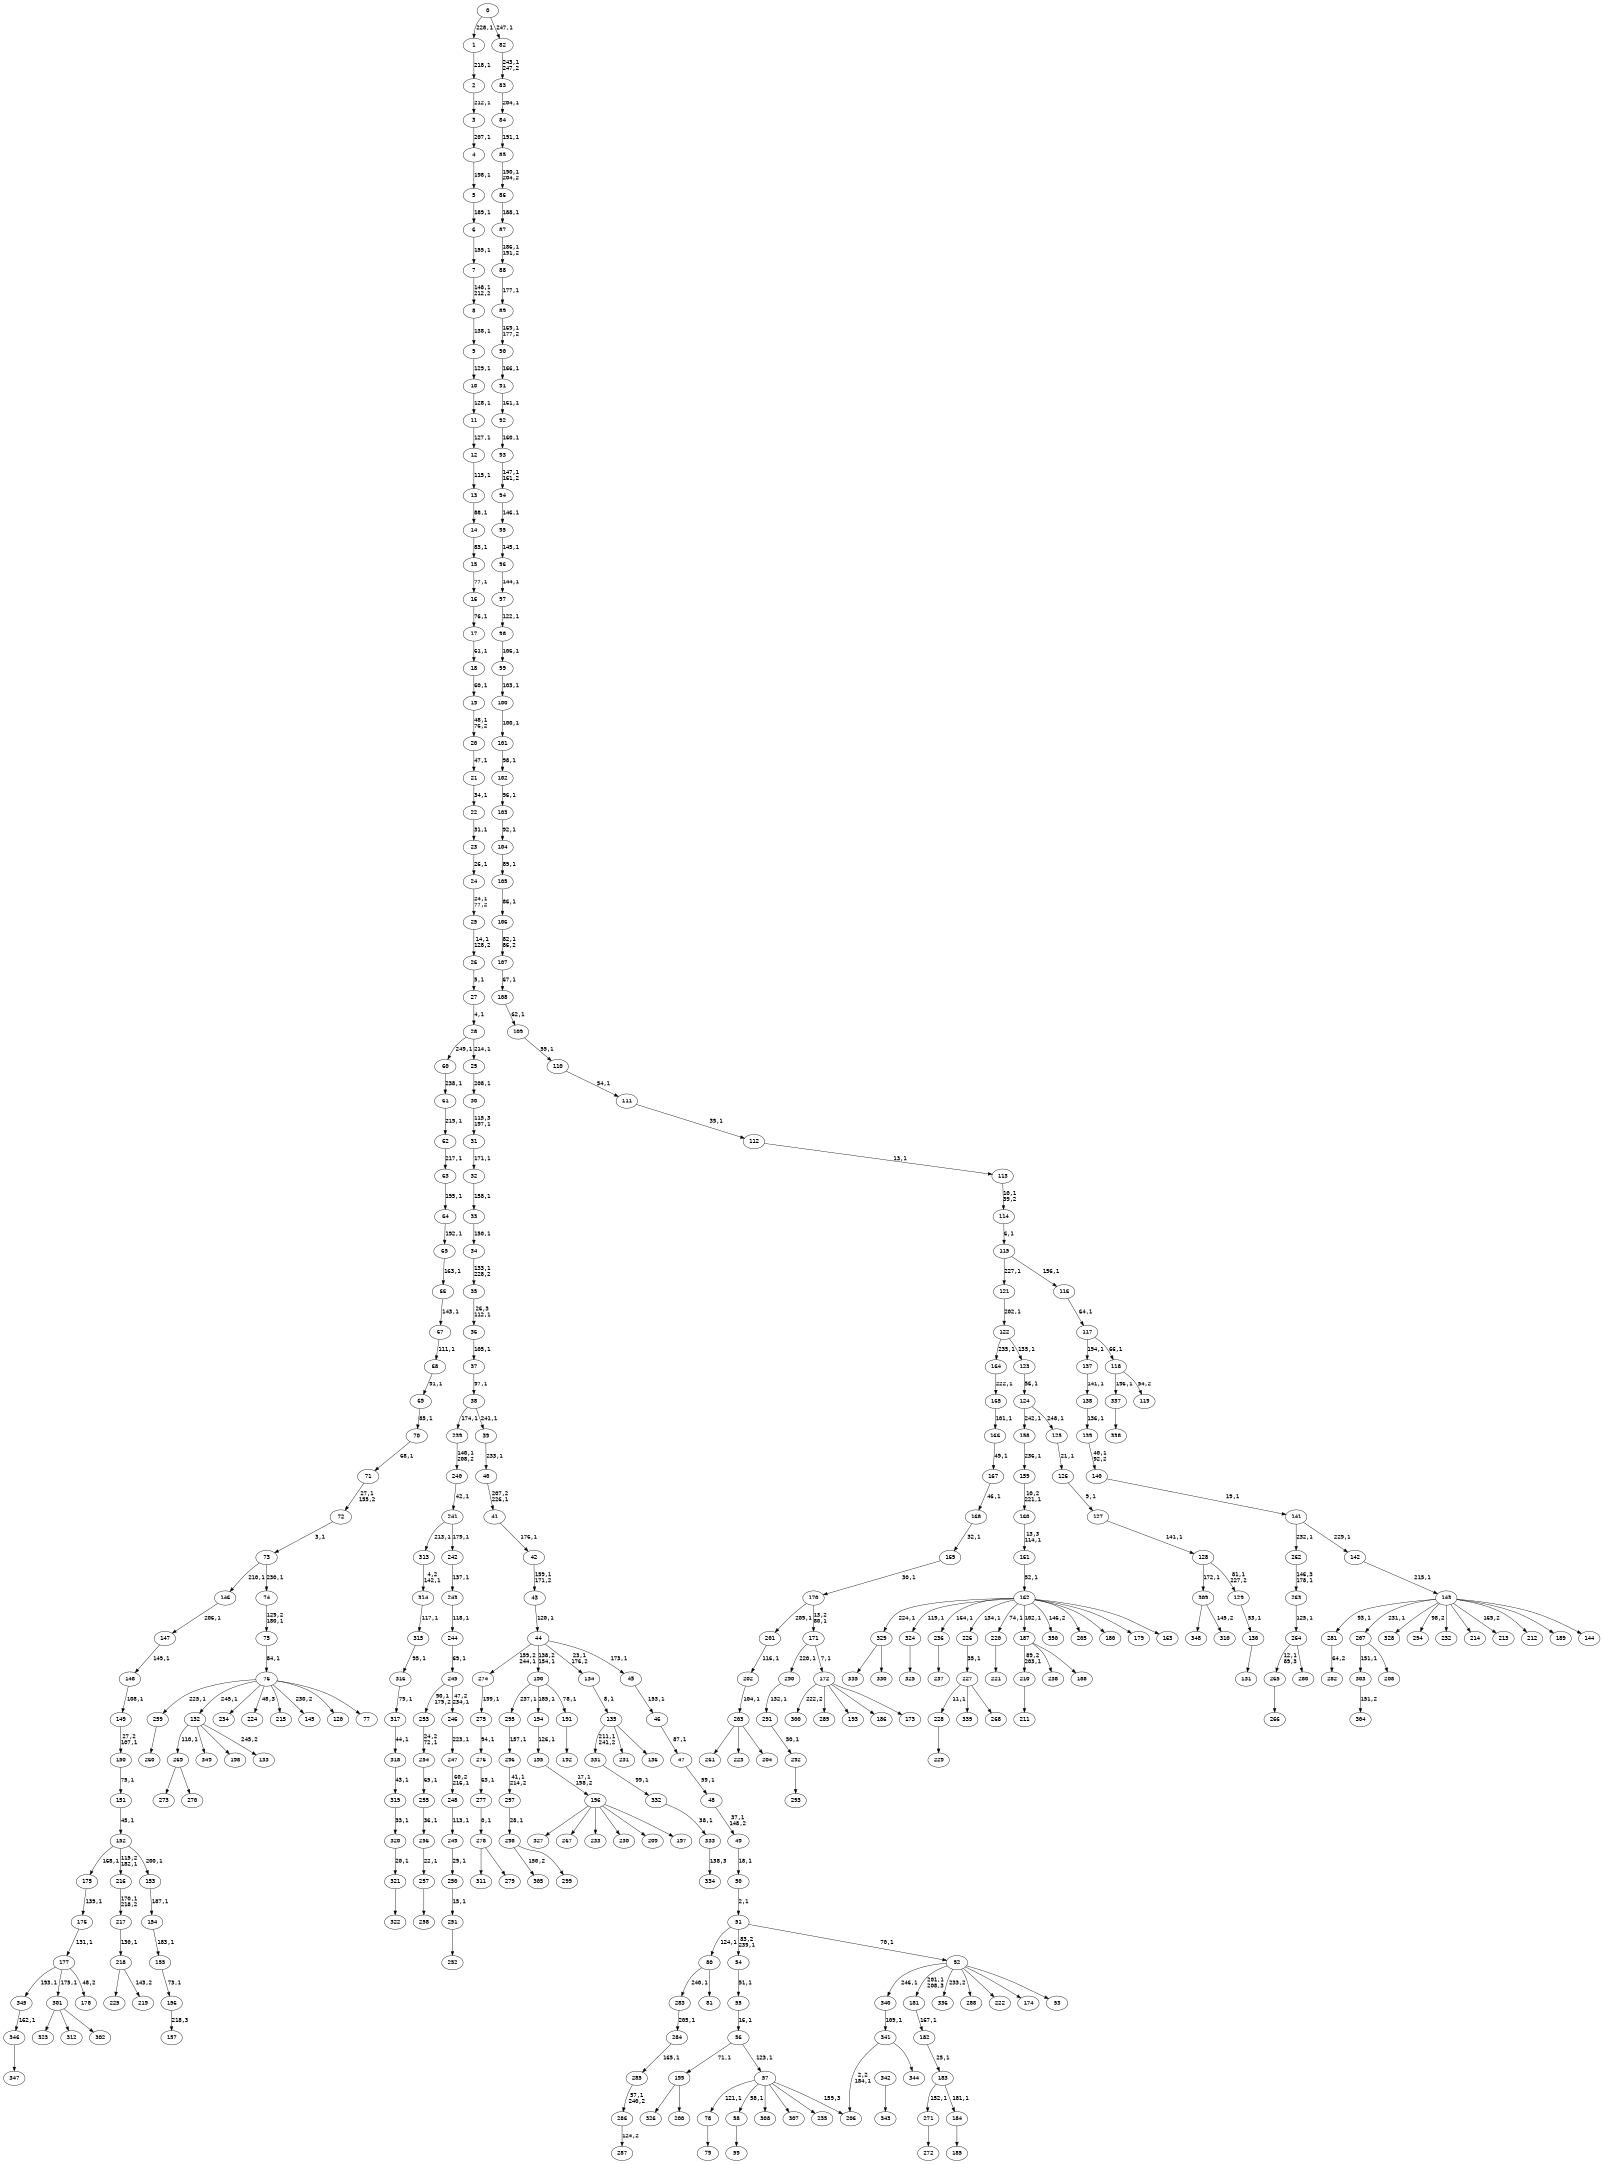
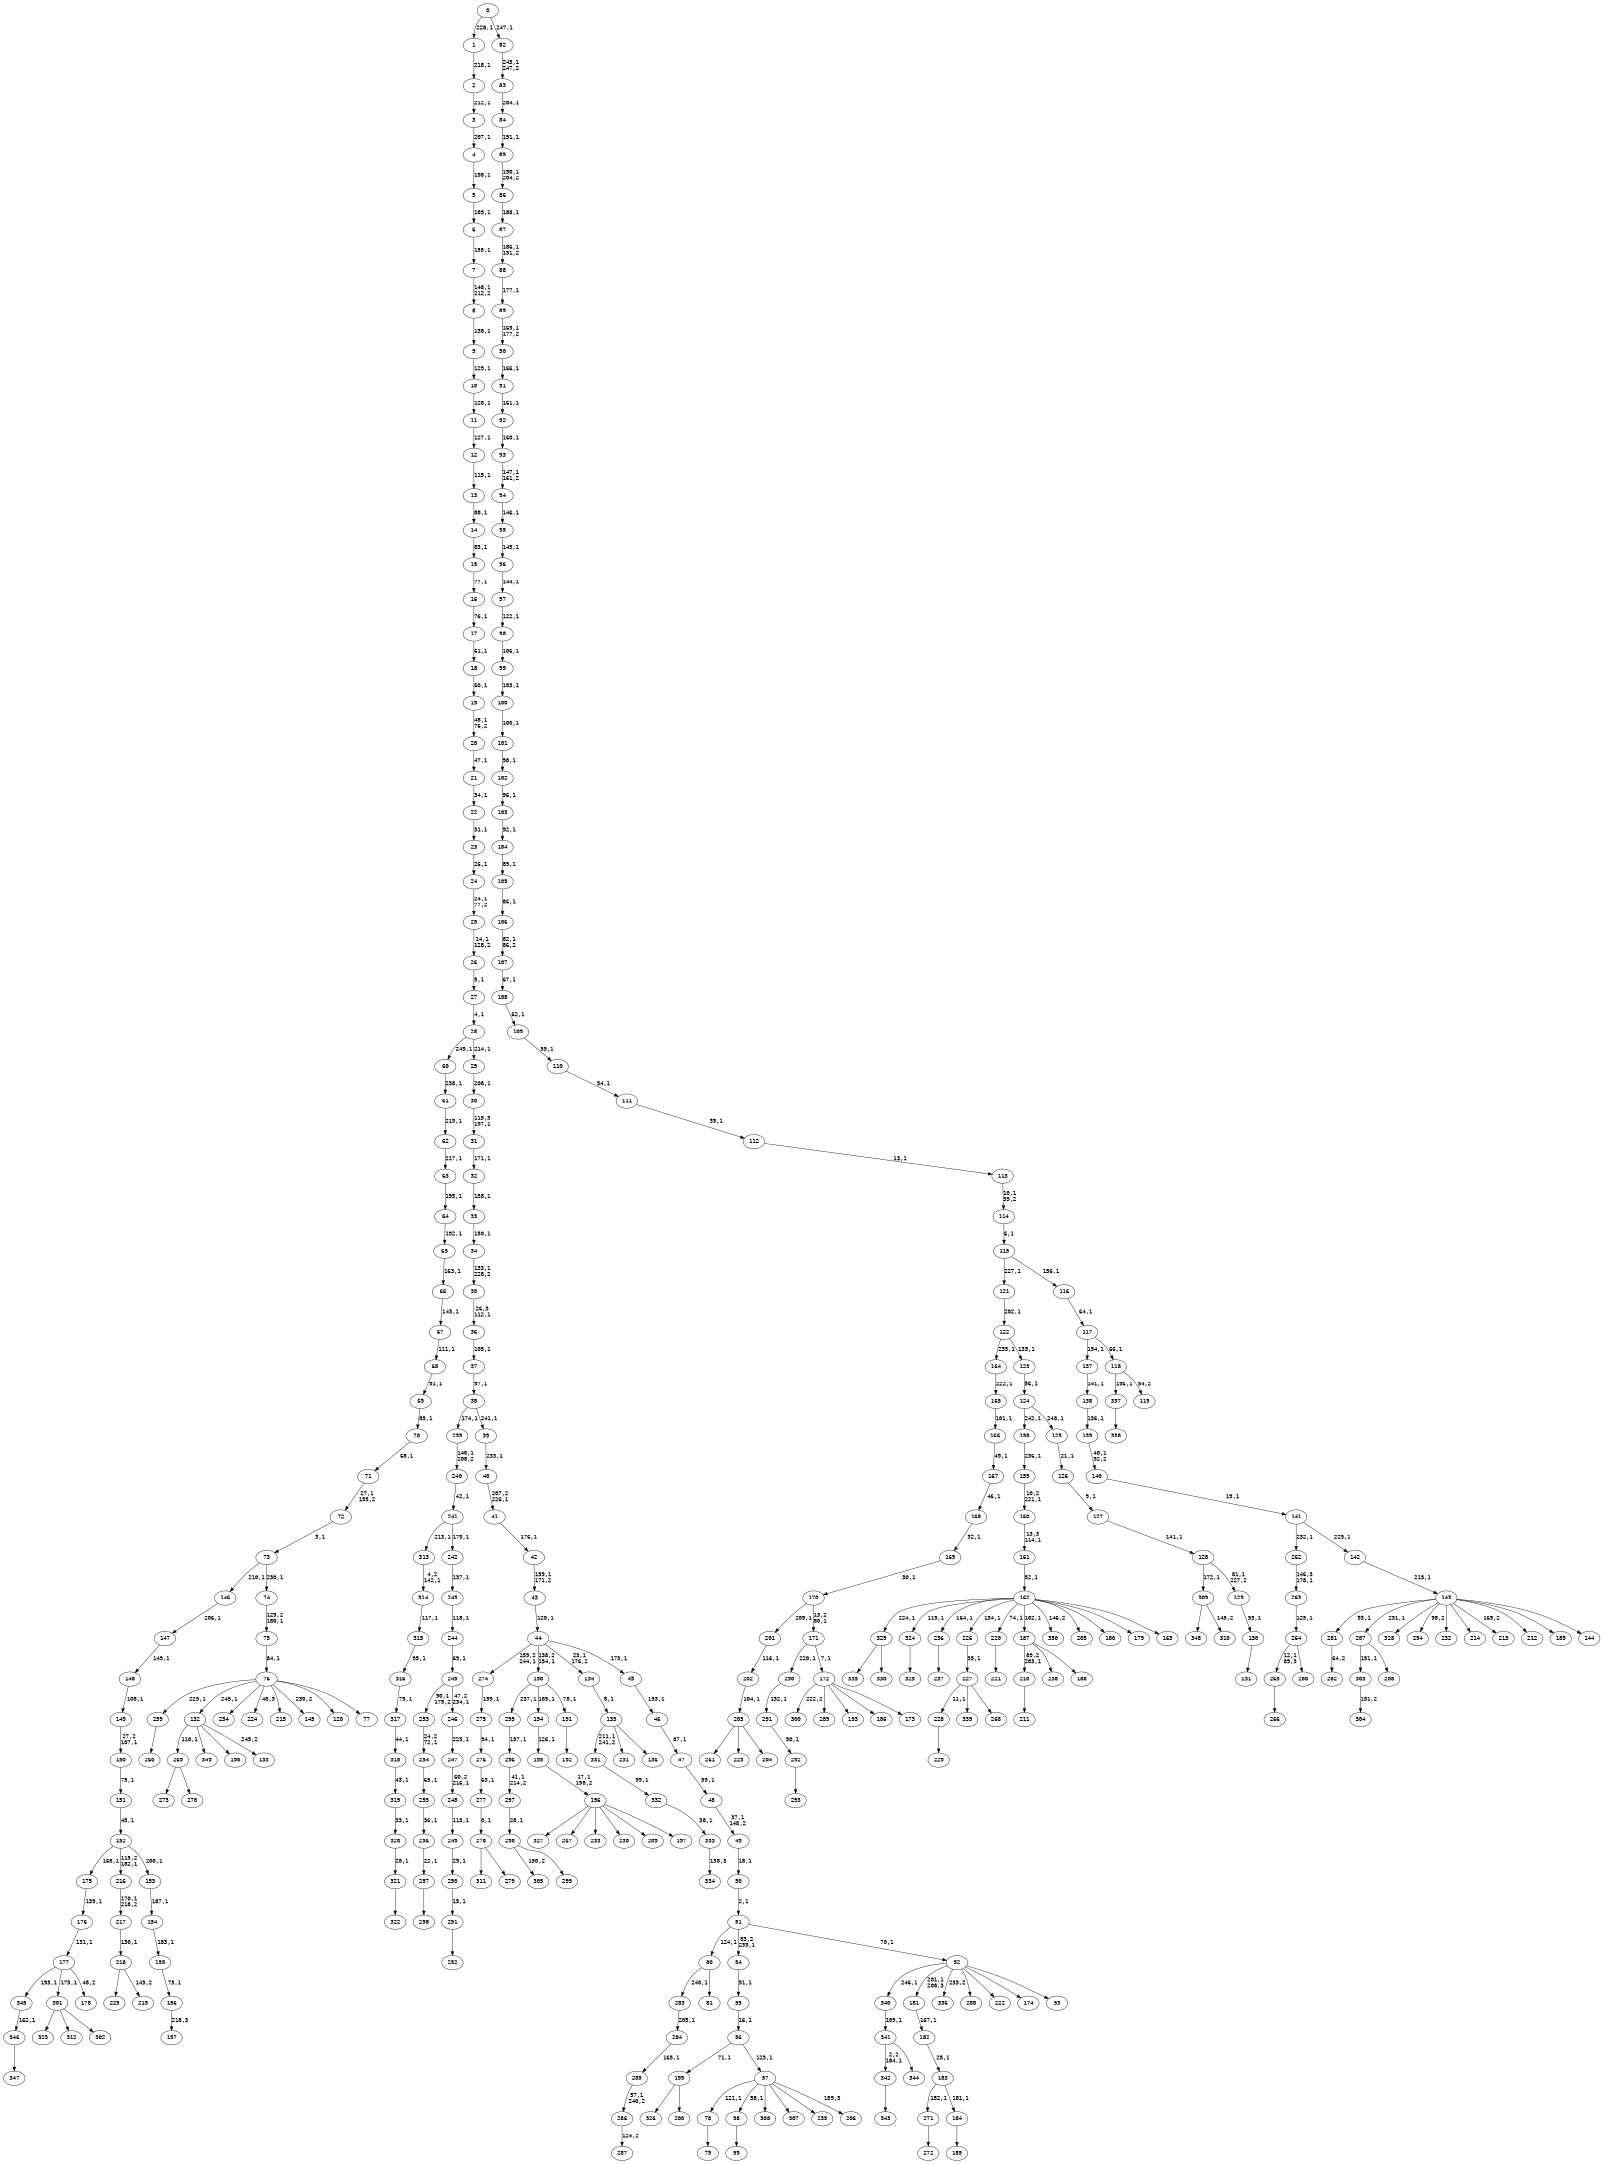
(854, 2071) -> (885, 2056)
